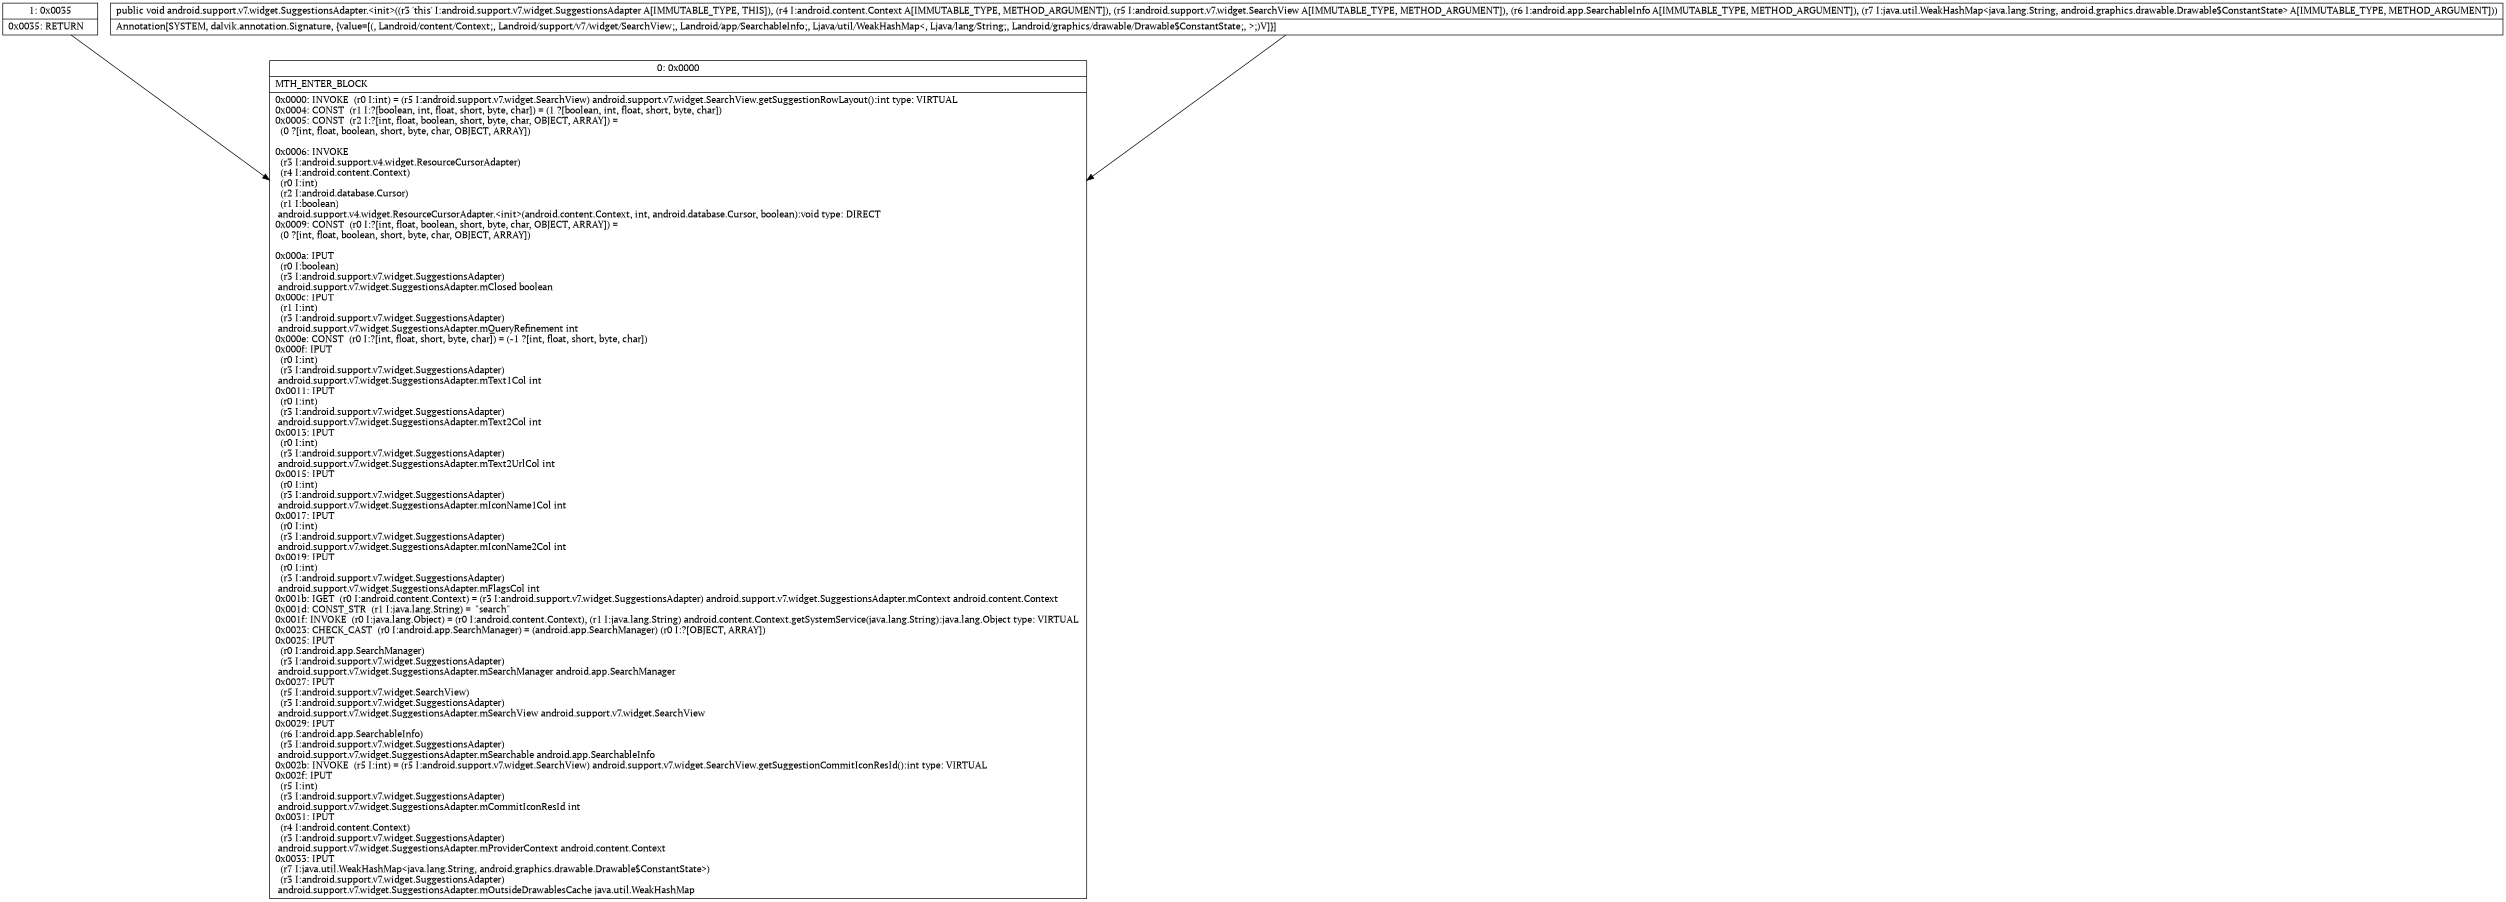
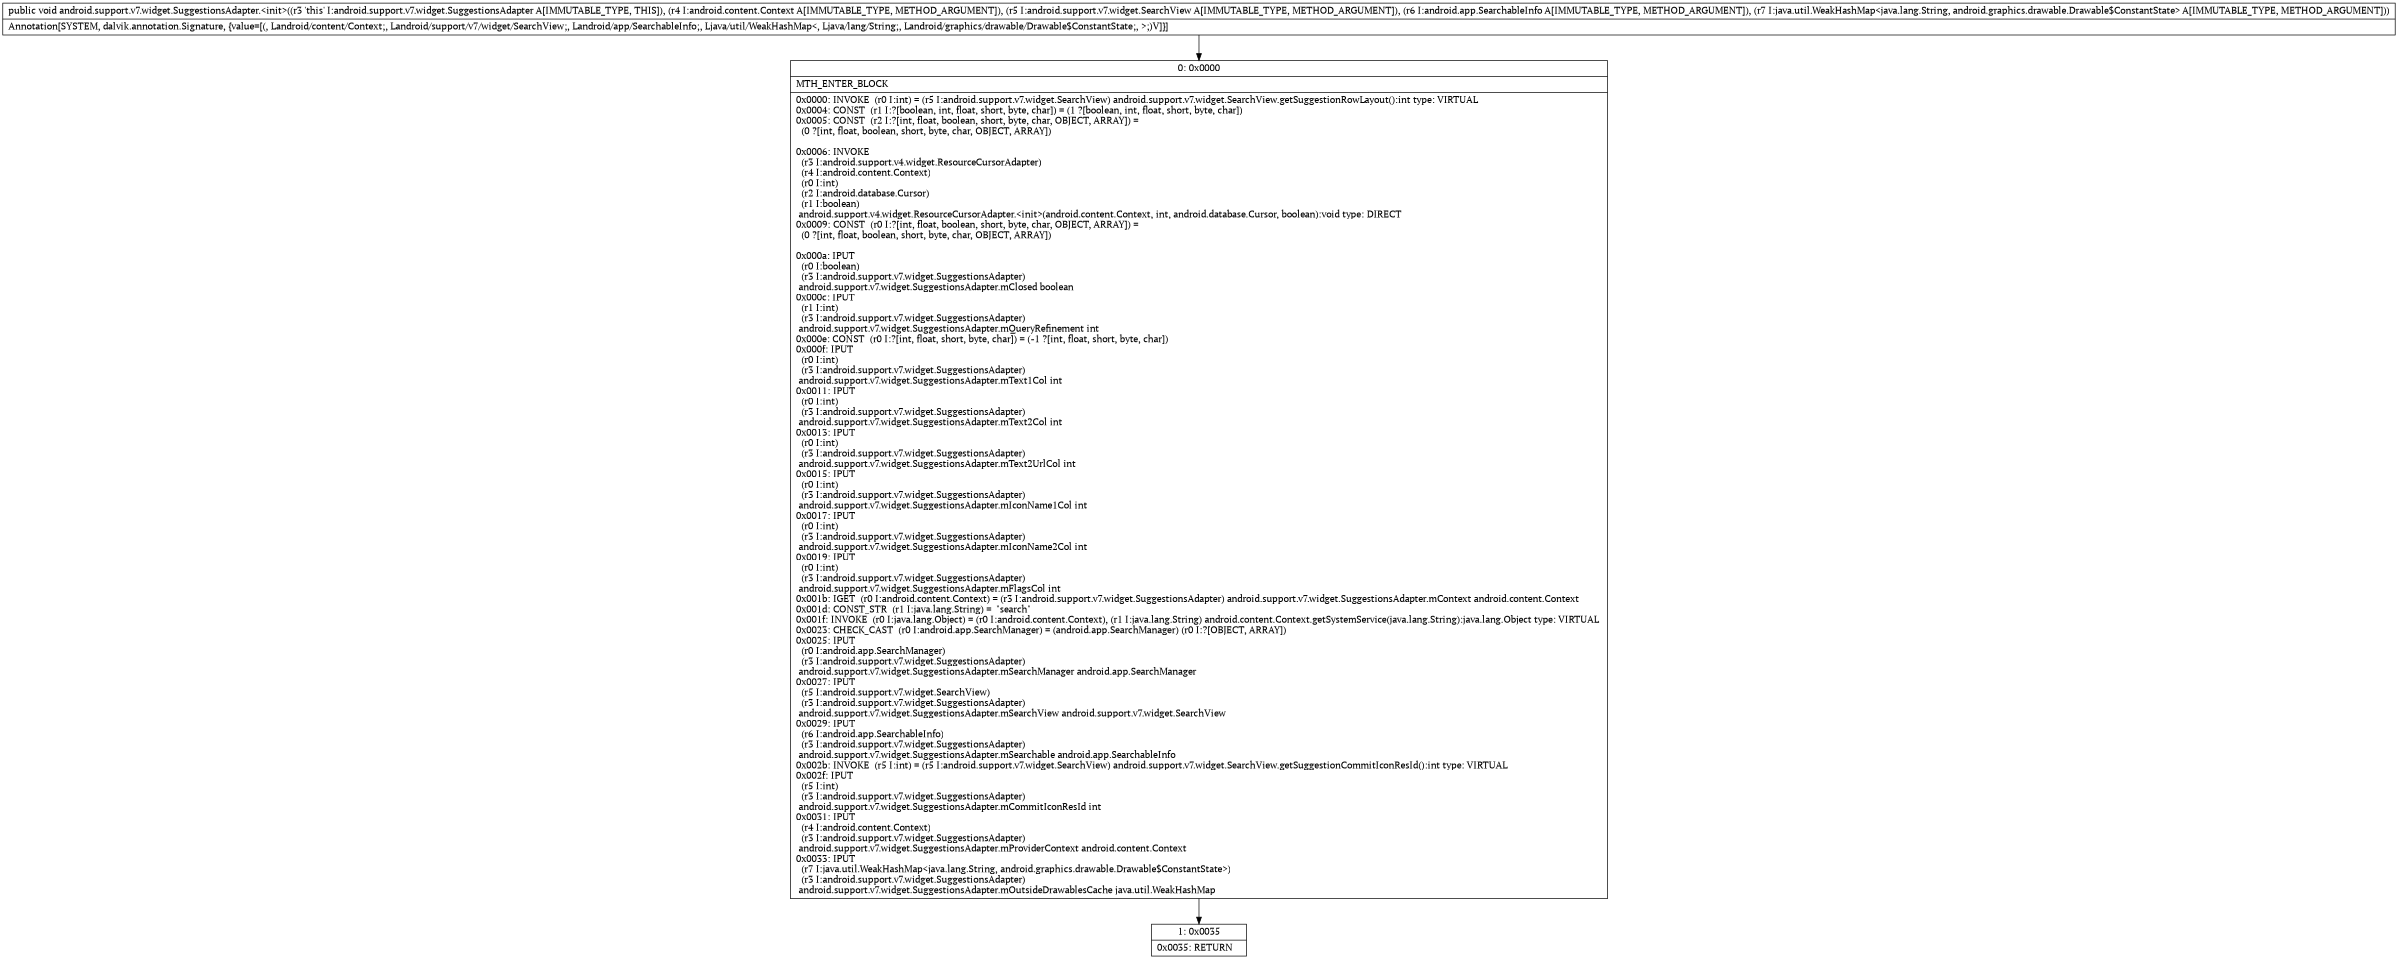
(167, 105) -> (1199, 908)
